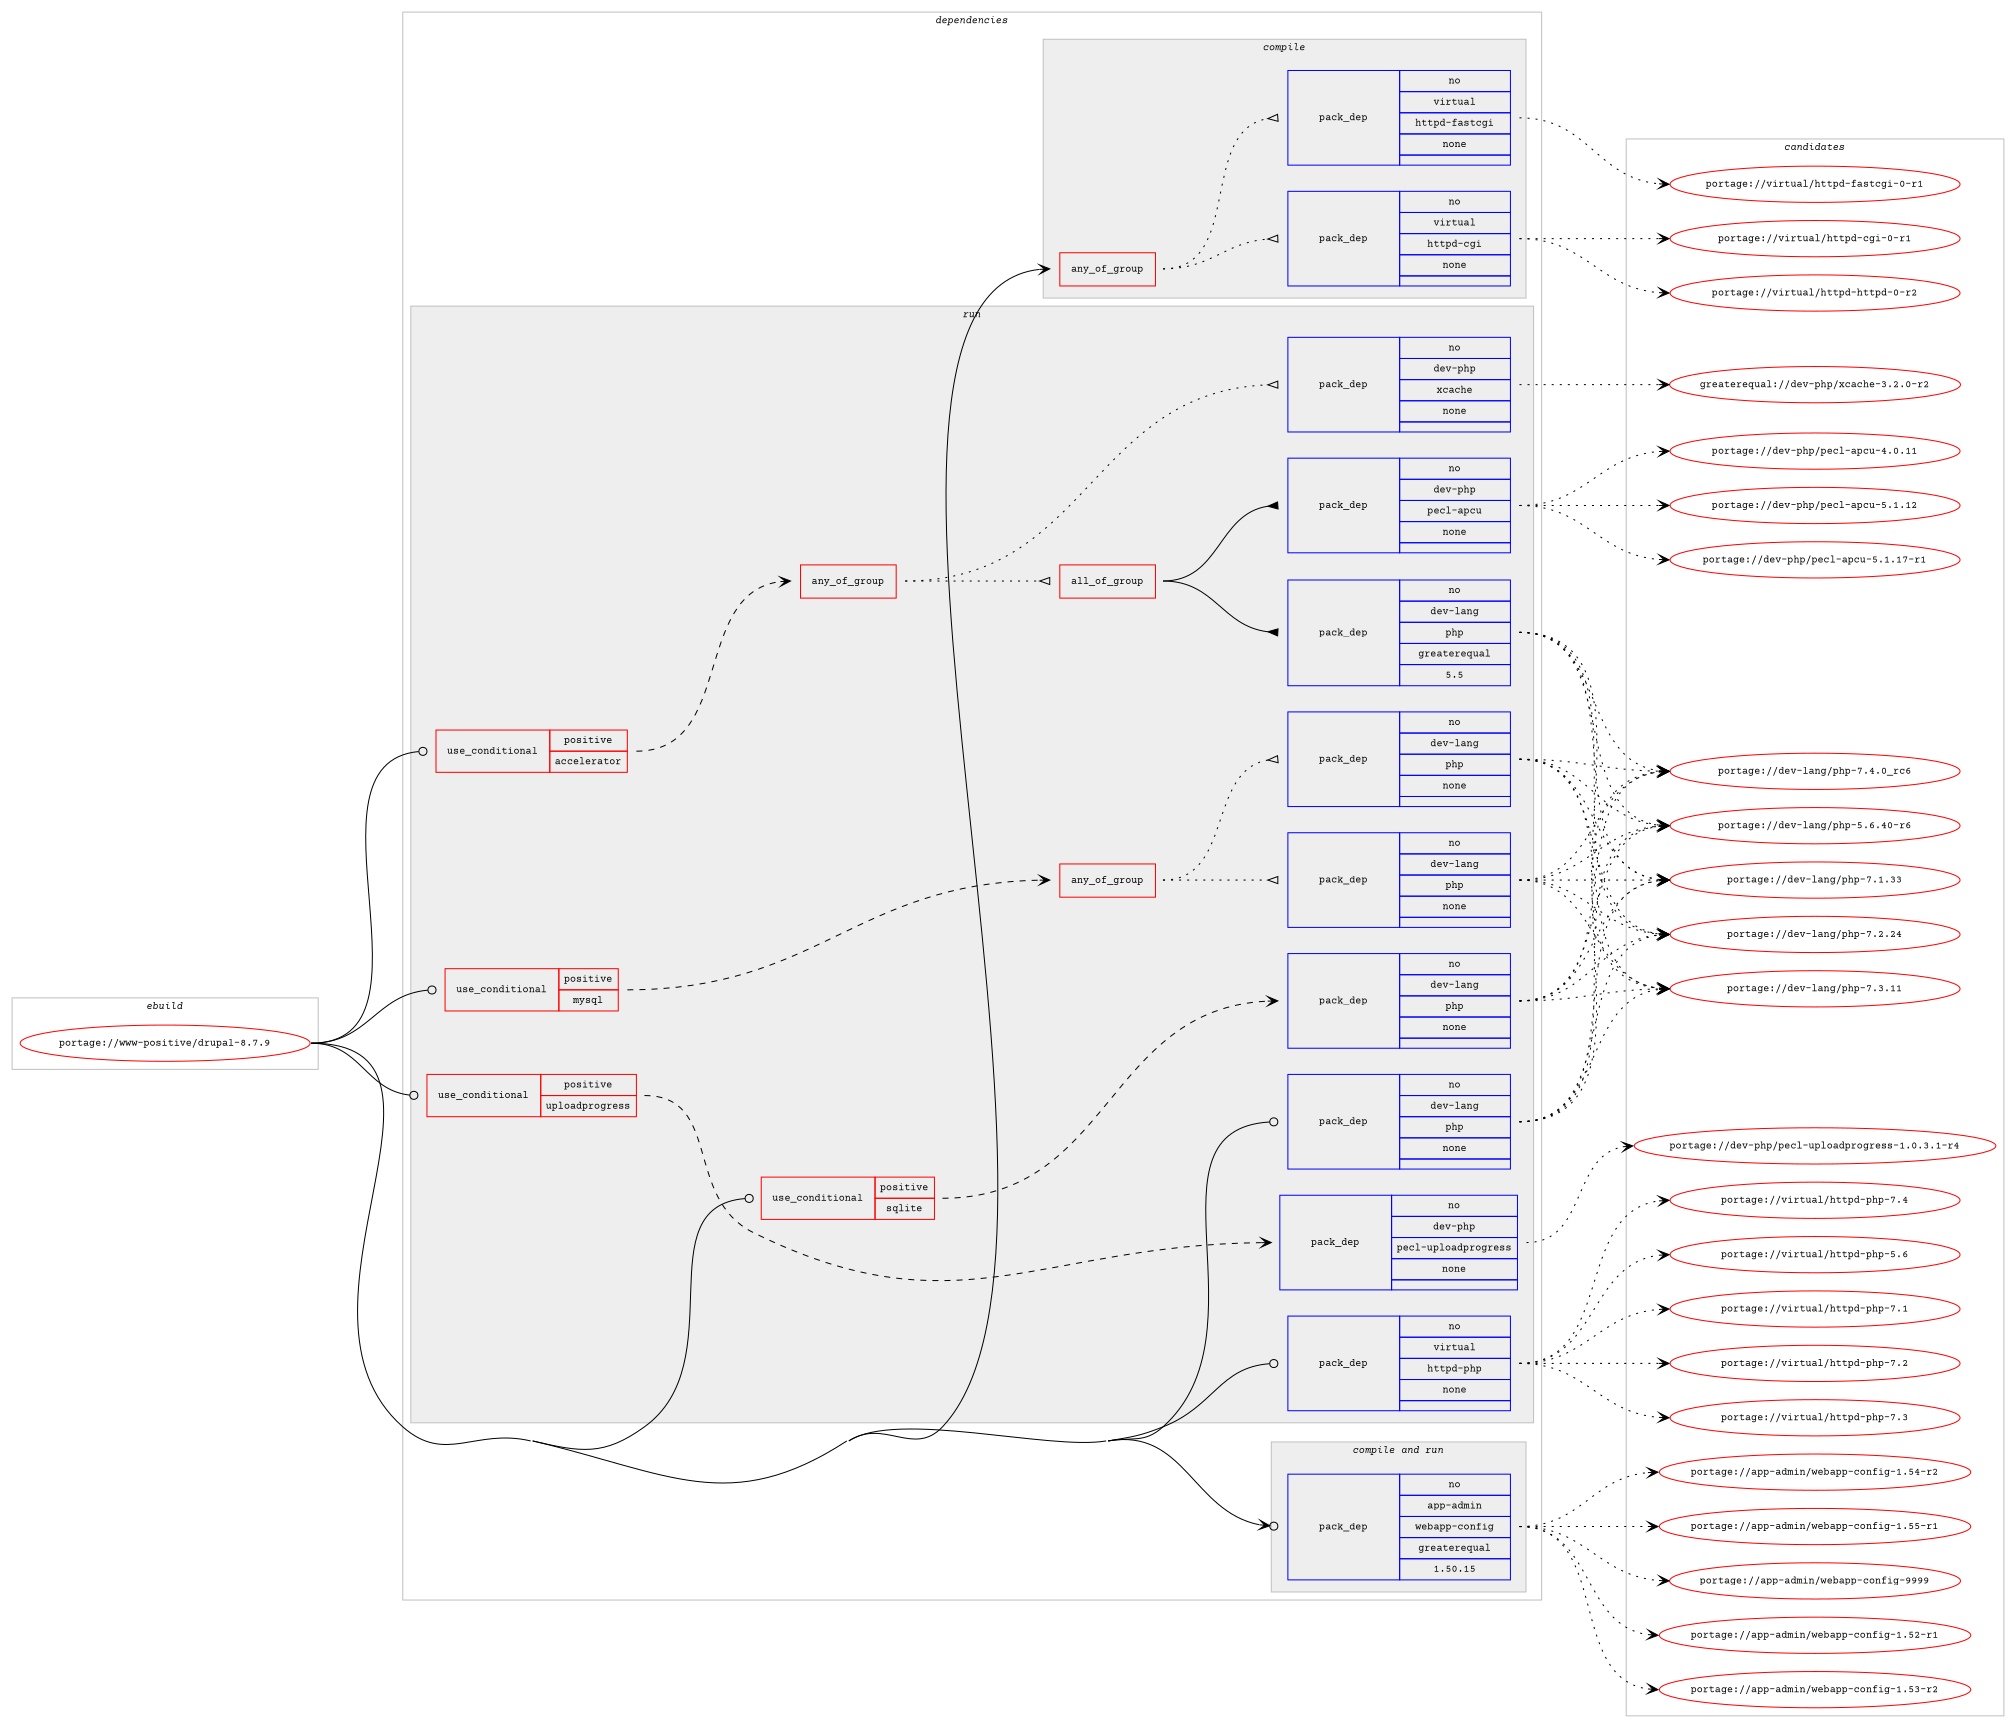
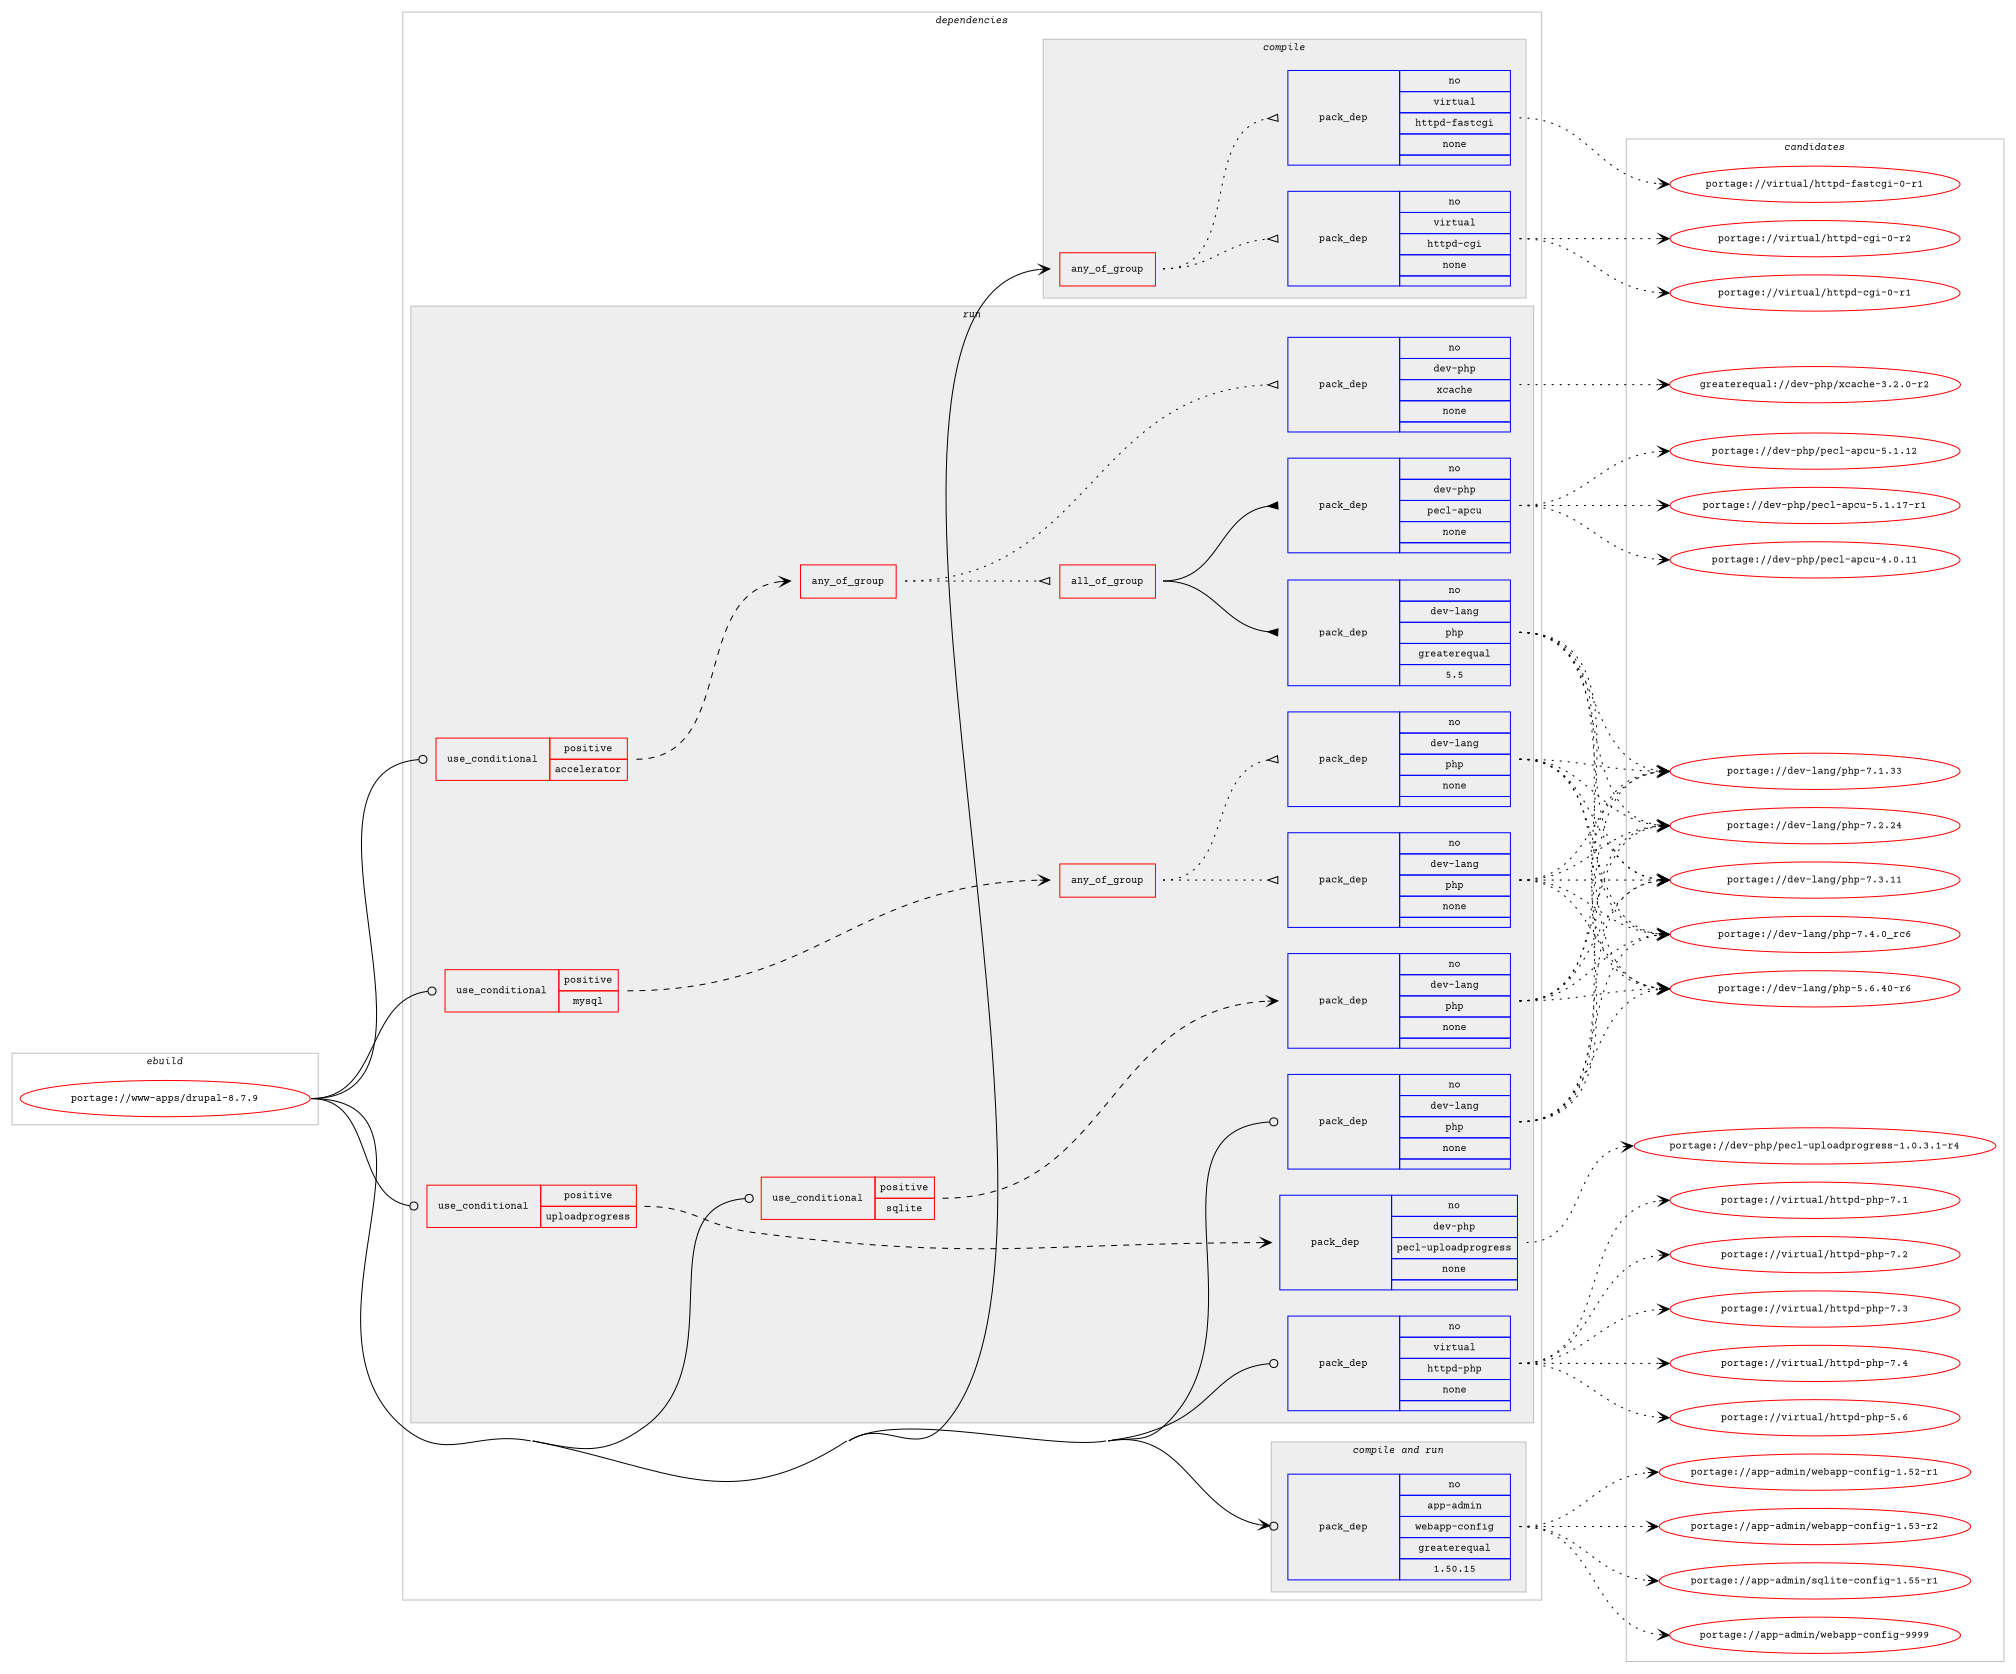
(1815, 293) -> (1815, 239)
(165, 1043) -> (165, 1099)
(1815, 1472) -> none
(1815, 1527) -> (1815, 1581)
